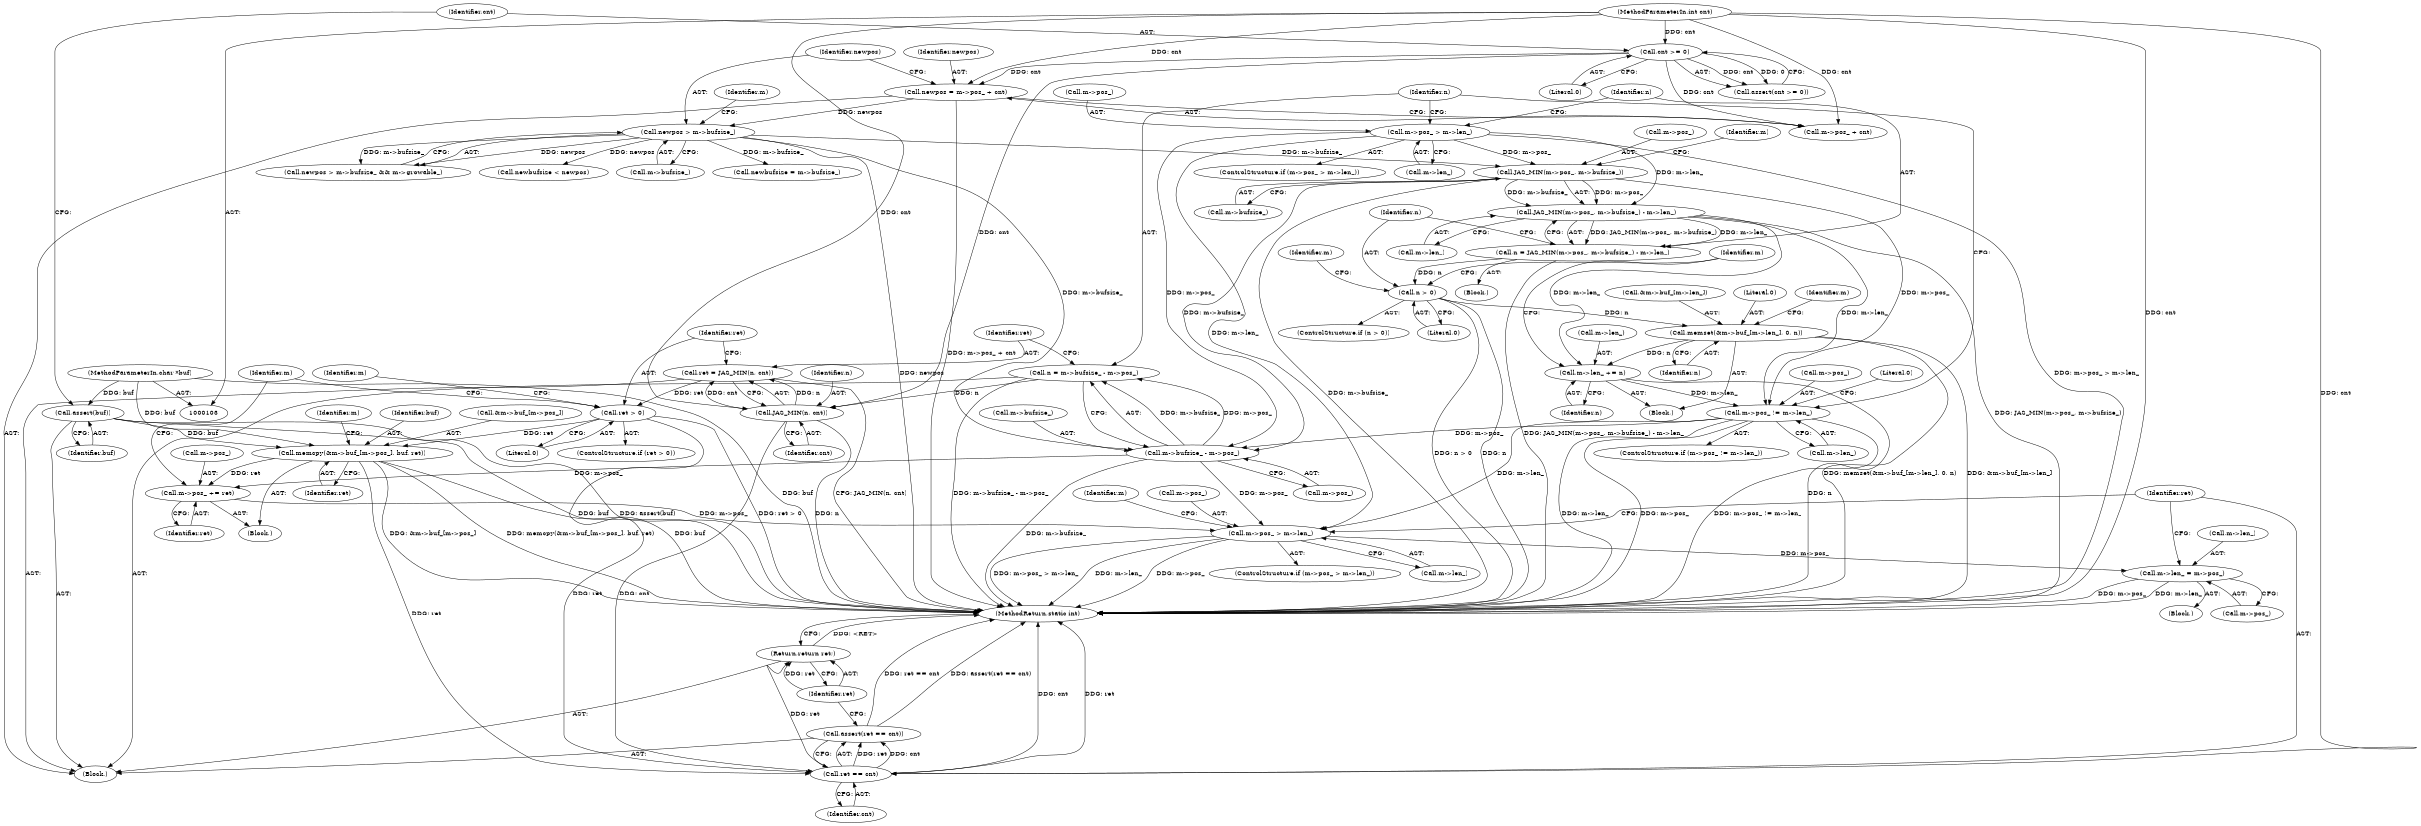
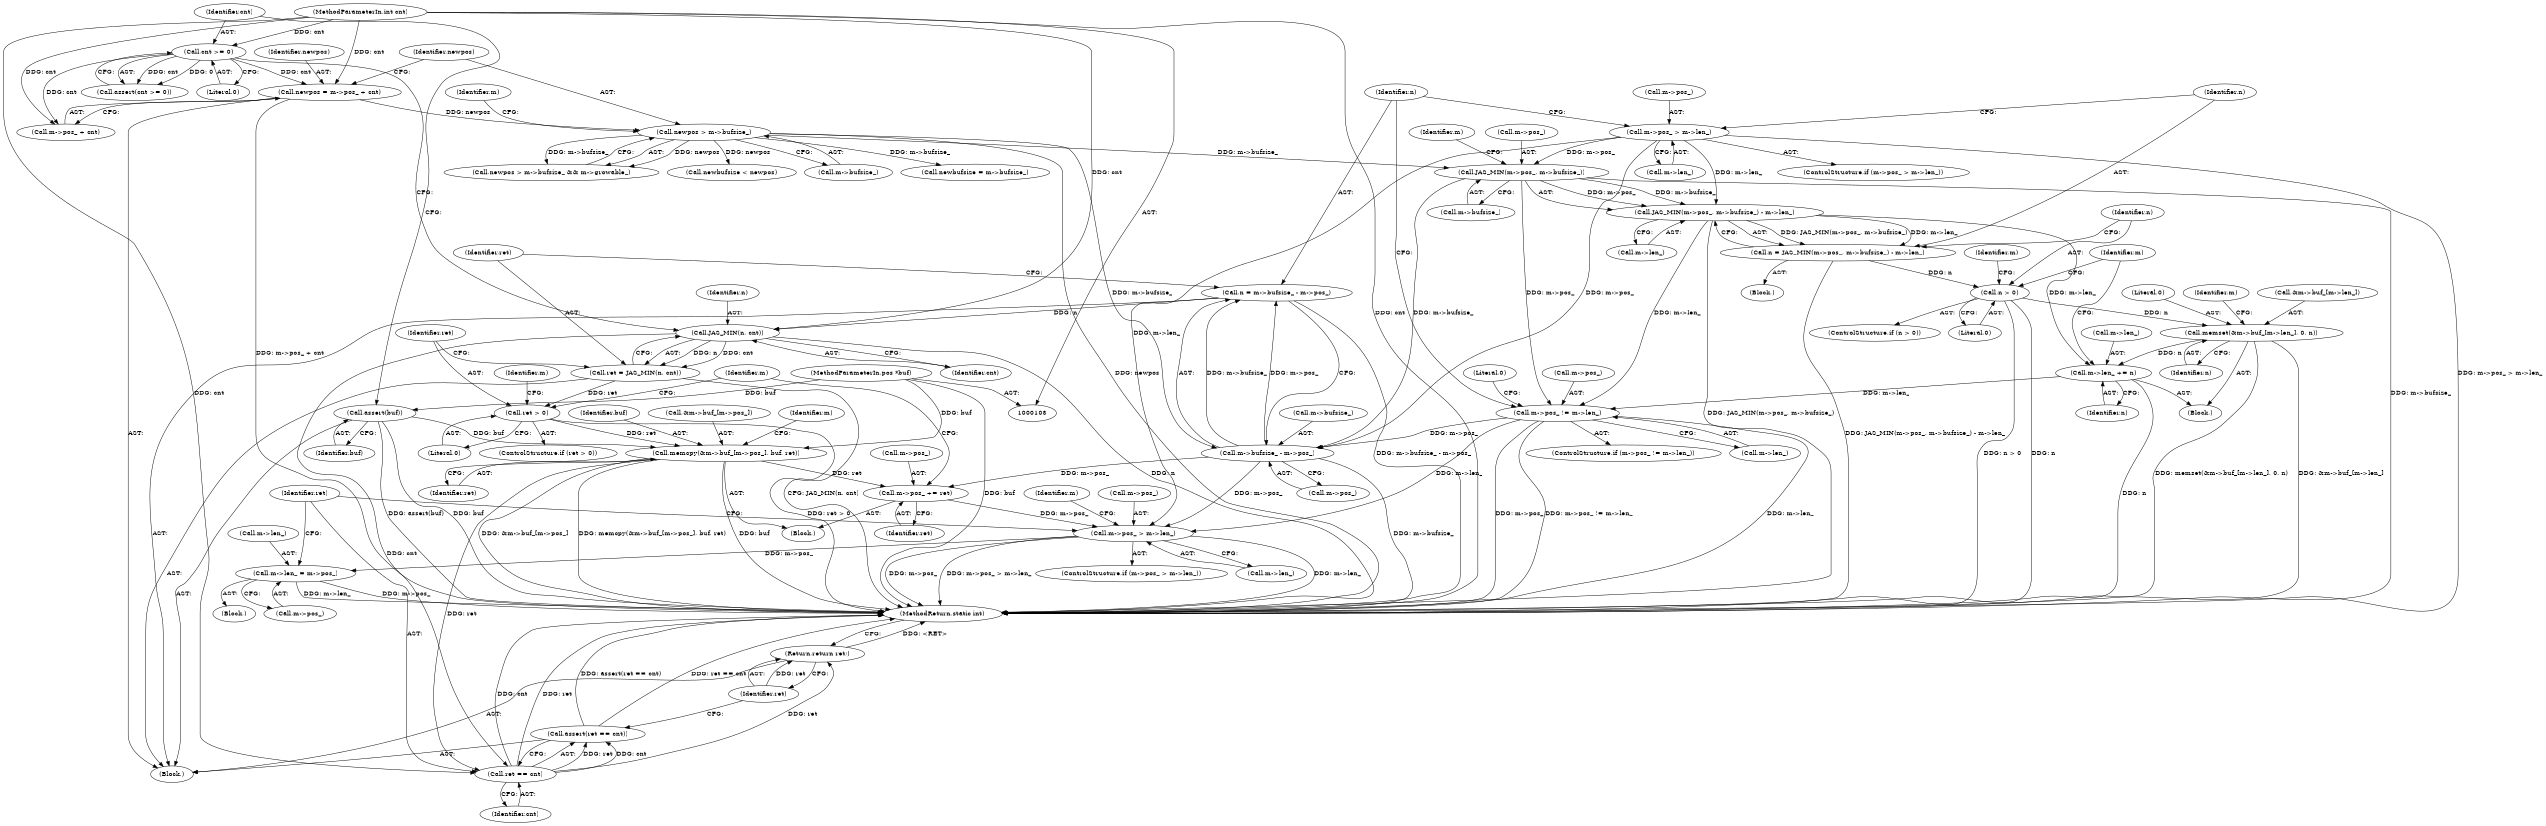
(994, 233) -> (426, 193)
(140, 373) -> (861, 373)
(567, 602) -> none
